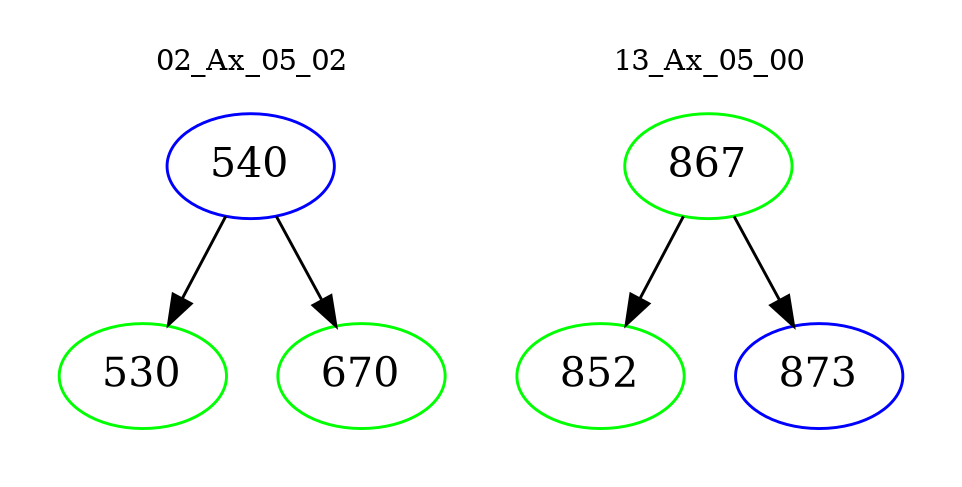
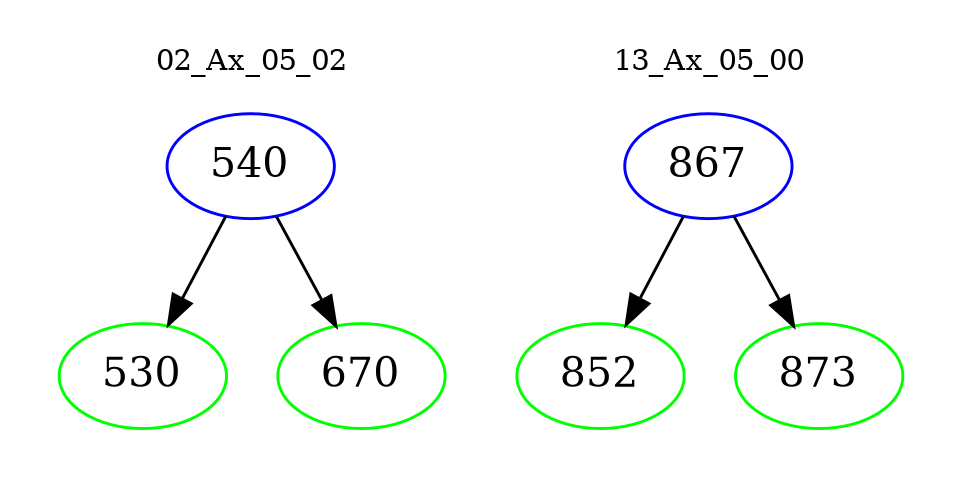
(708, 166) -> (708, 166)
(819, 376) -> (819, 376)
